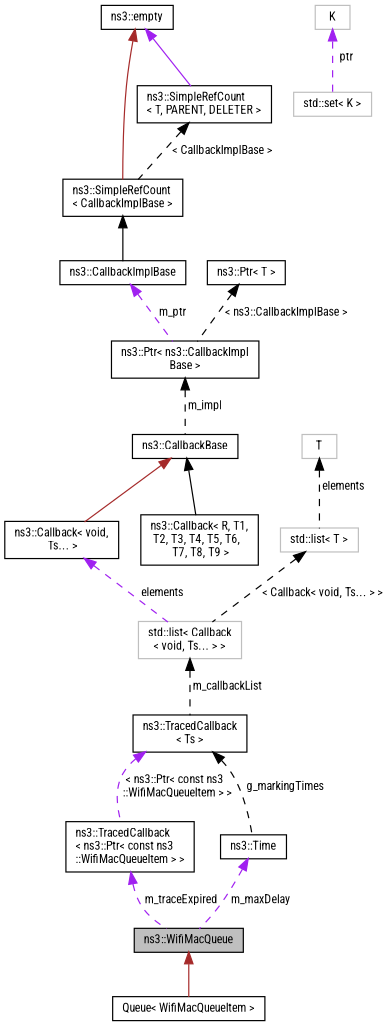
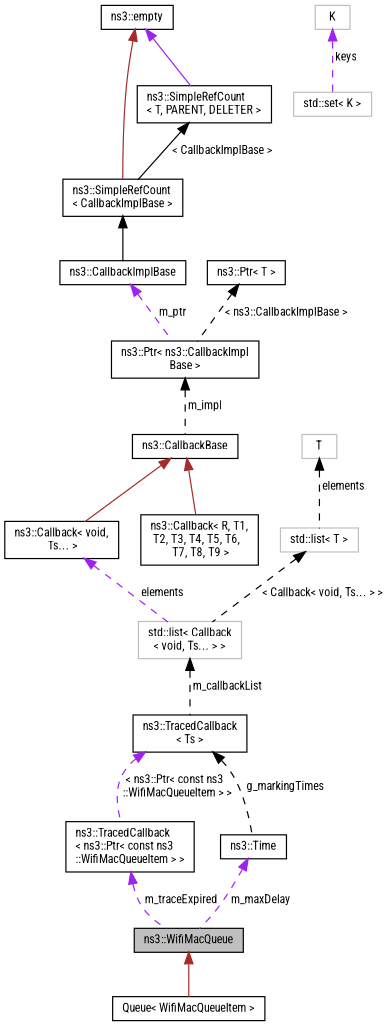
(345, 58) -> (345, 58)
(160, 156) -> (160, 156)
(192, 493) -> (192, 493)
